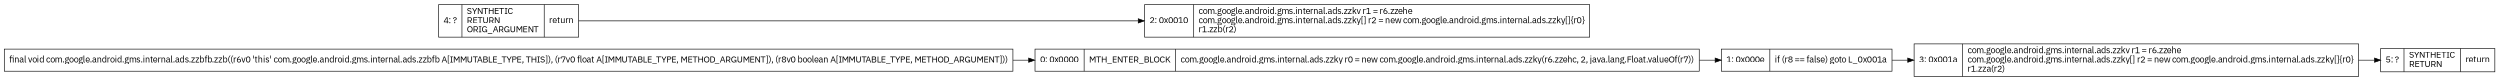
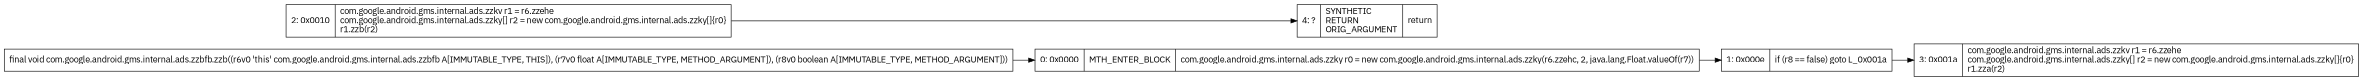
(858, 21) -> (1011, 21)
(2438, 60) -> none
